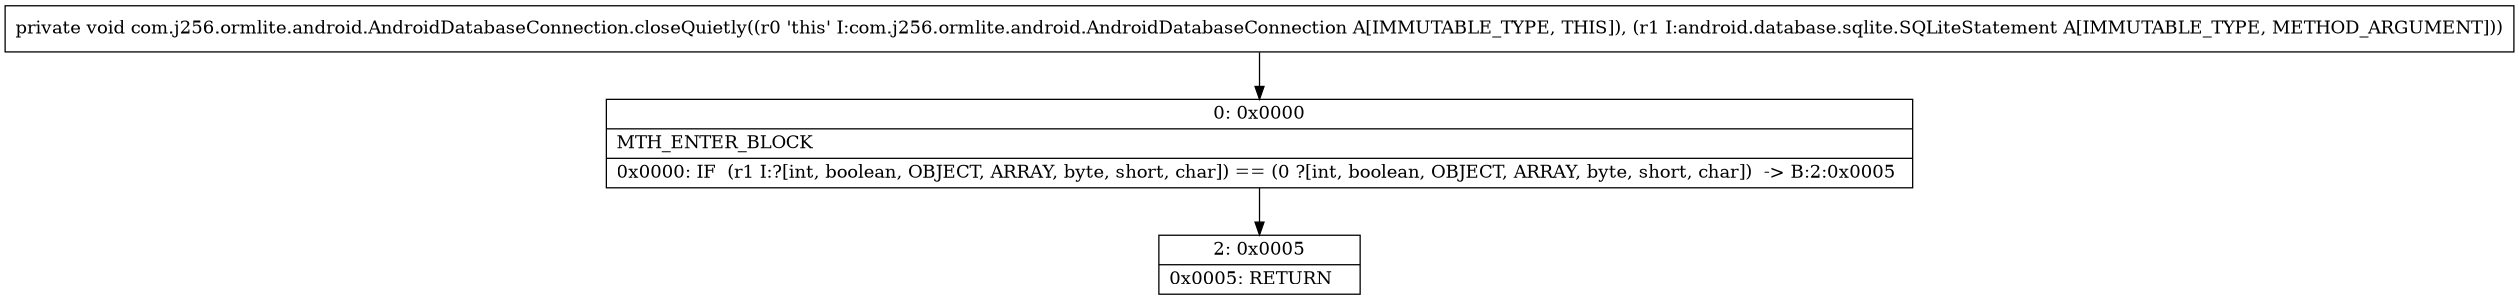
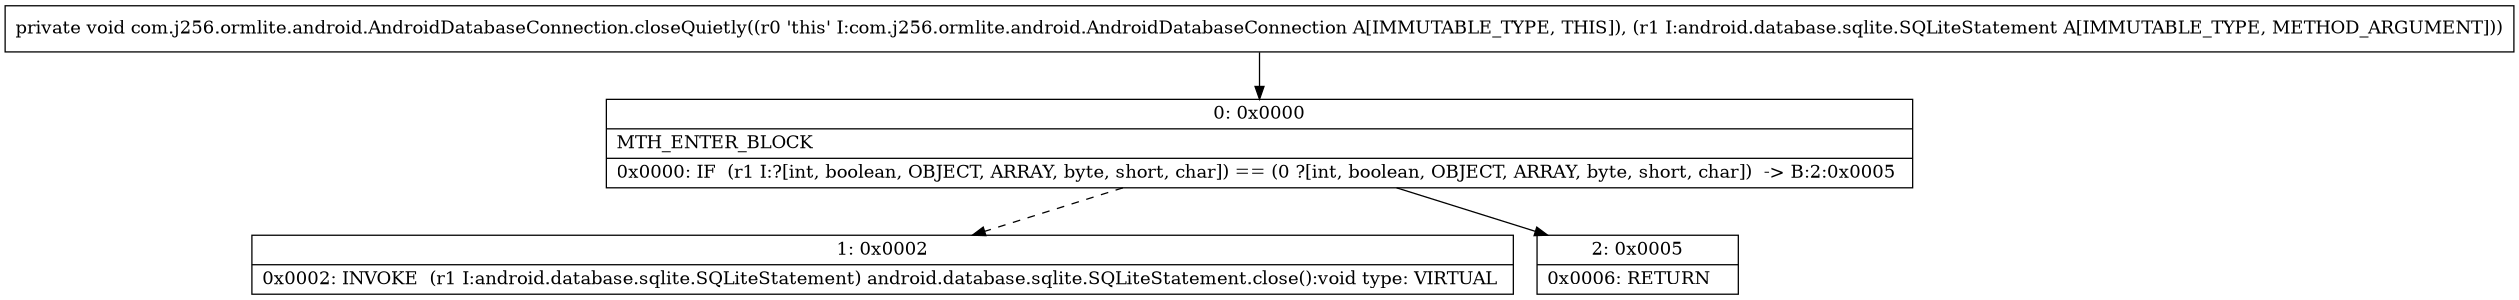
none -> (883, 265)
(1260, 279) -> (1638, 279)
